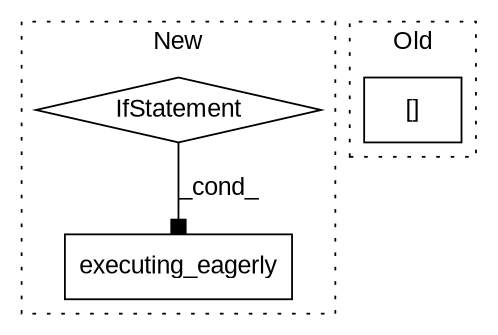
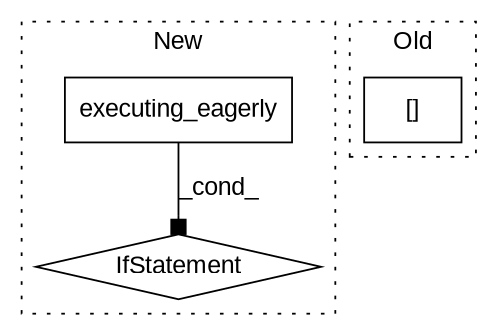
(178, 179) -> (178, 179)
